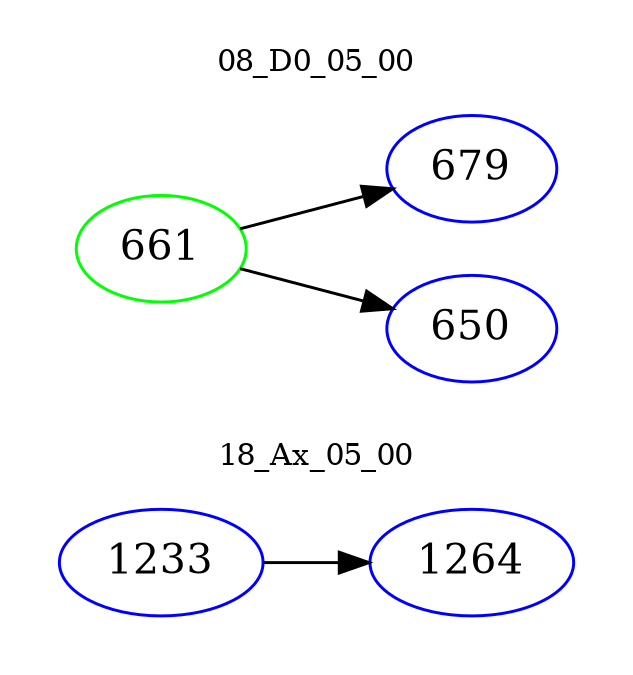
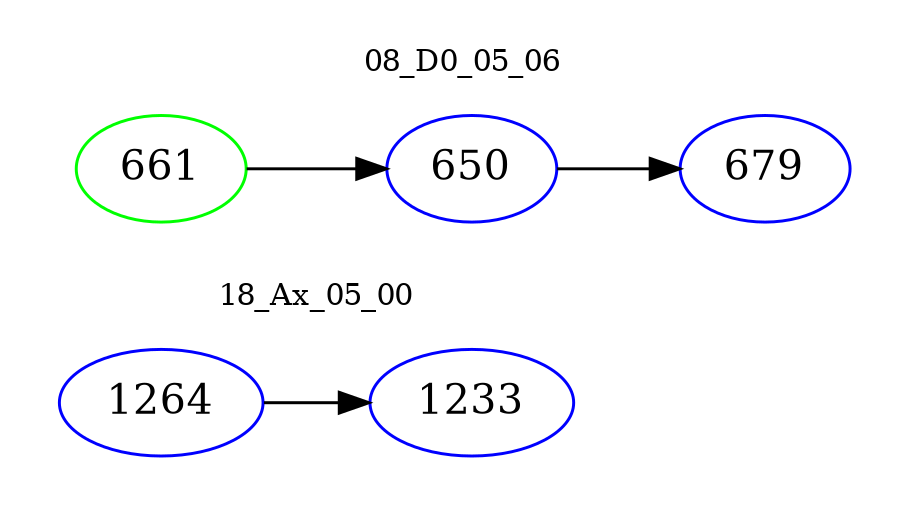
(317, 64) -> (463, 64)
(302, 213) -> (603, 169)
(301, 563) -> (301, 403)
